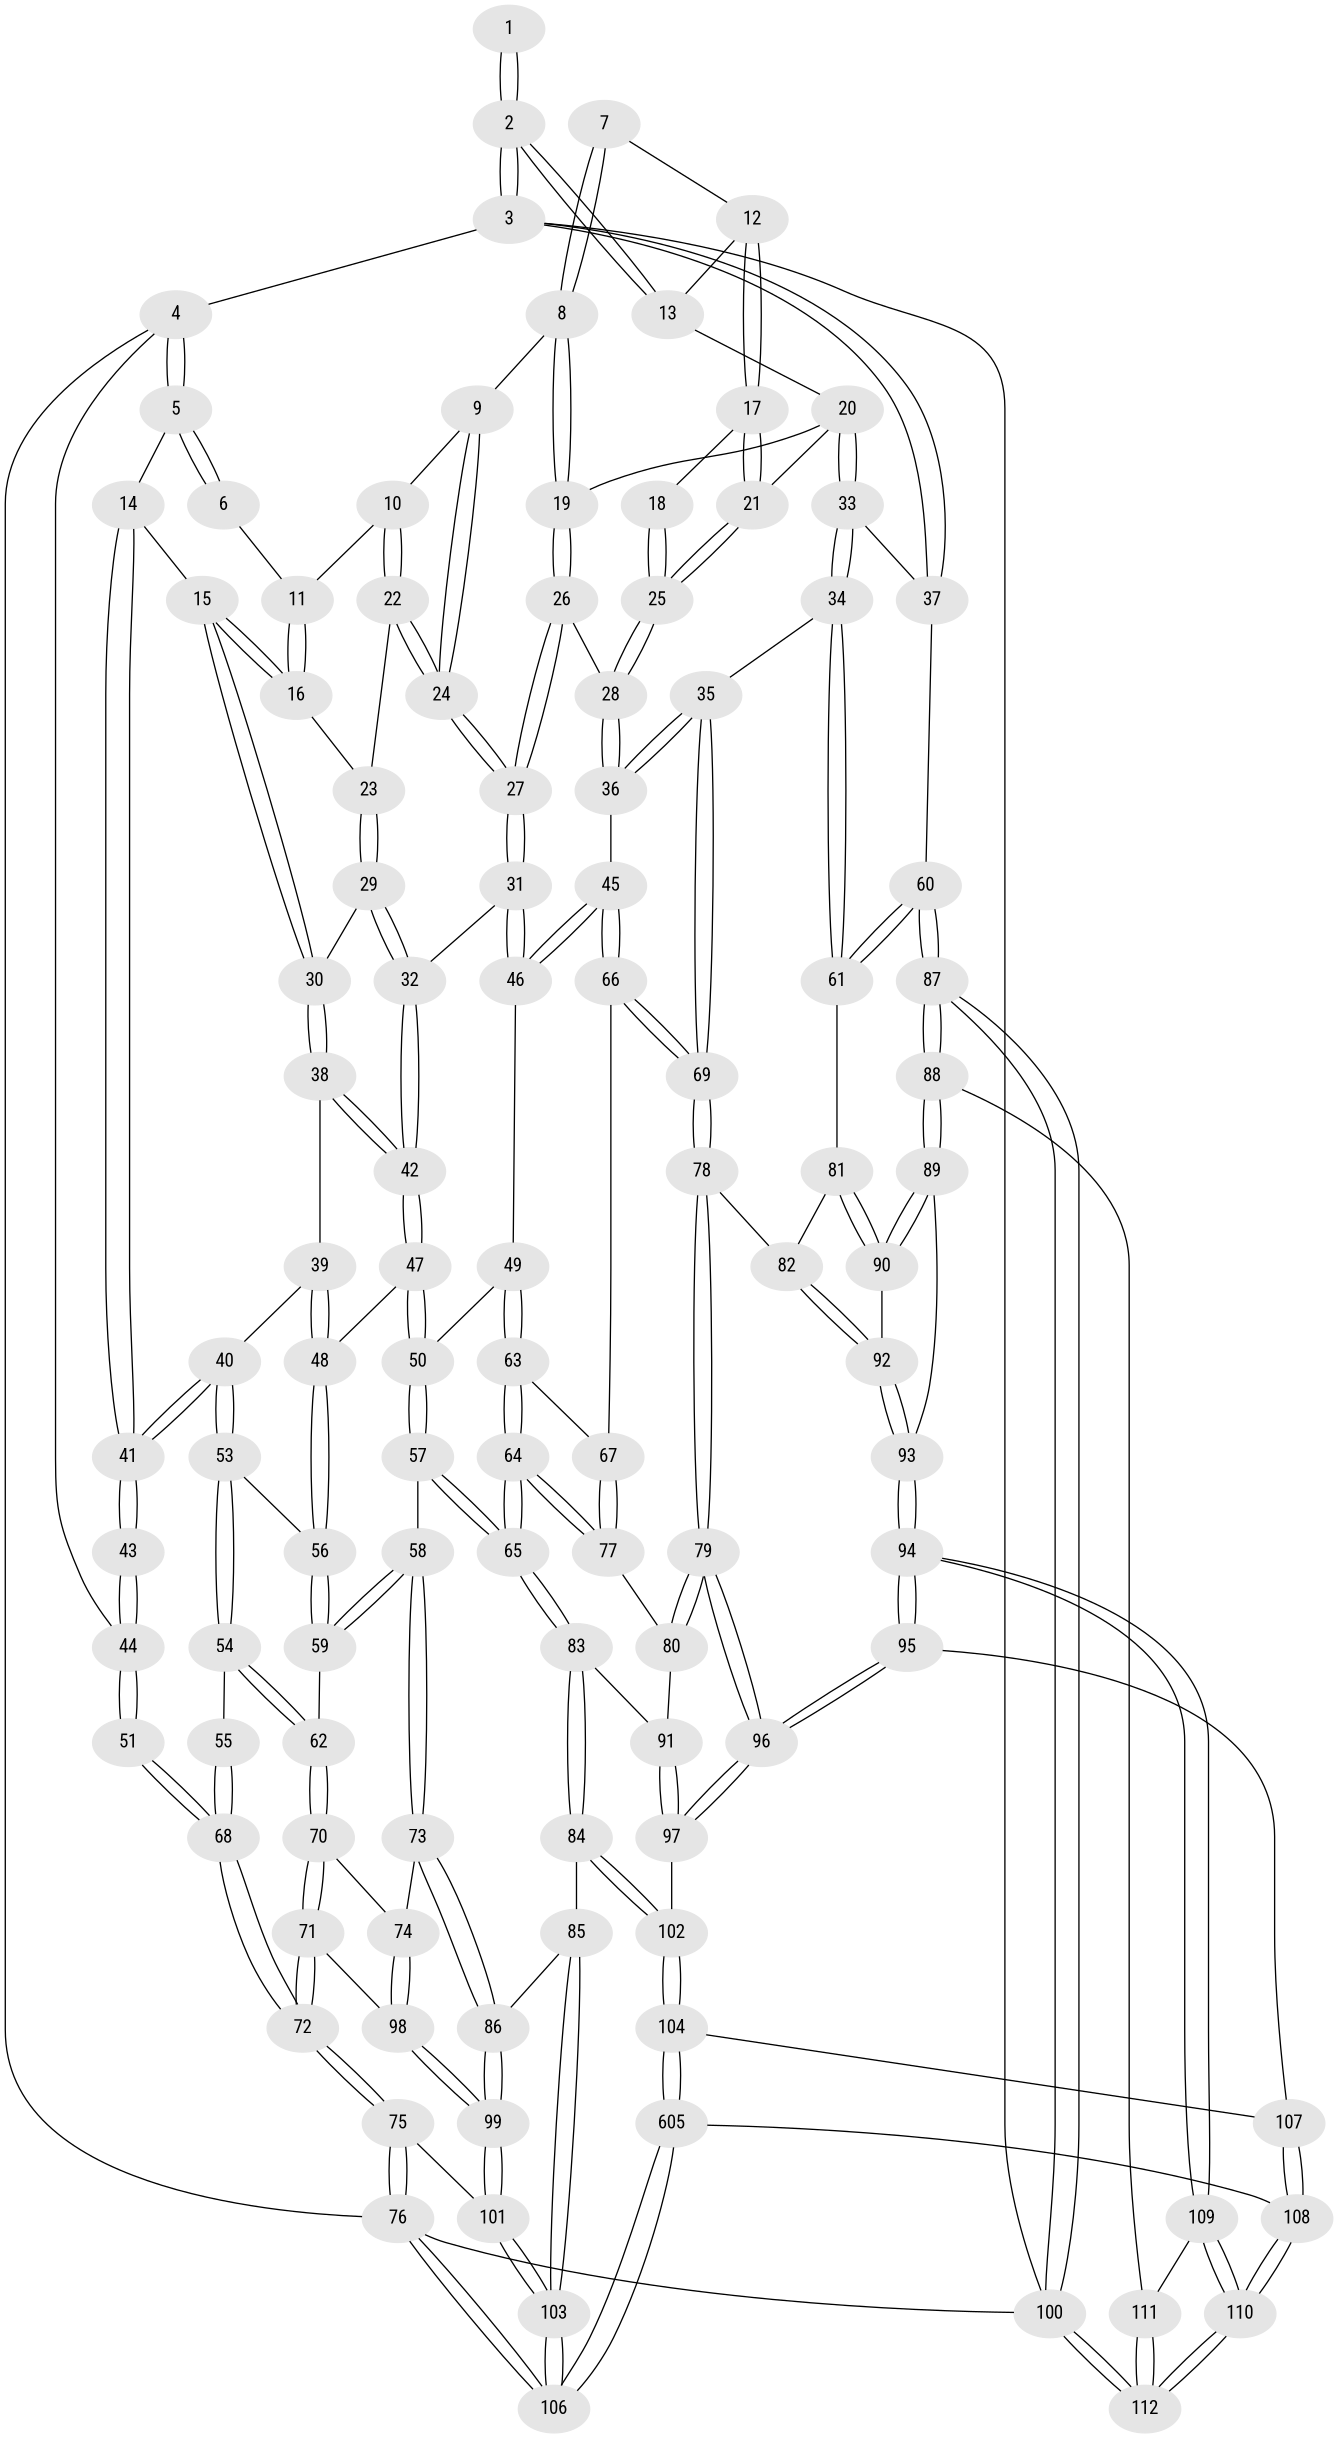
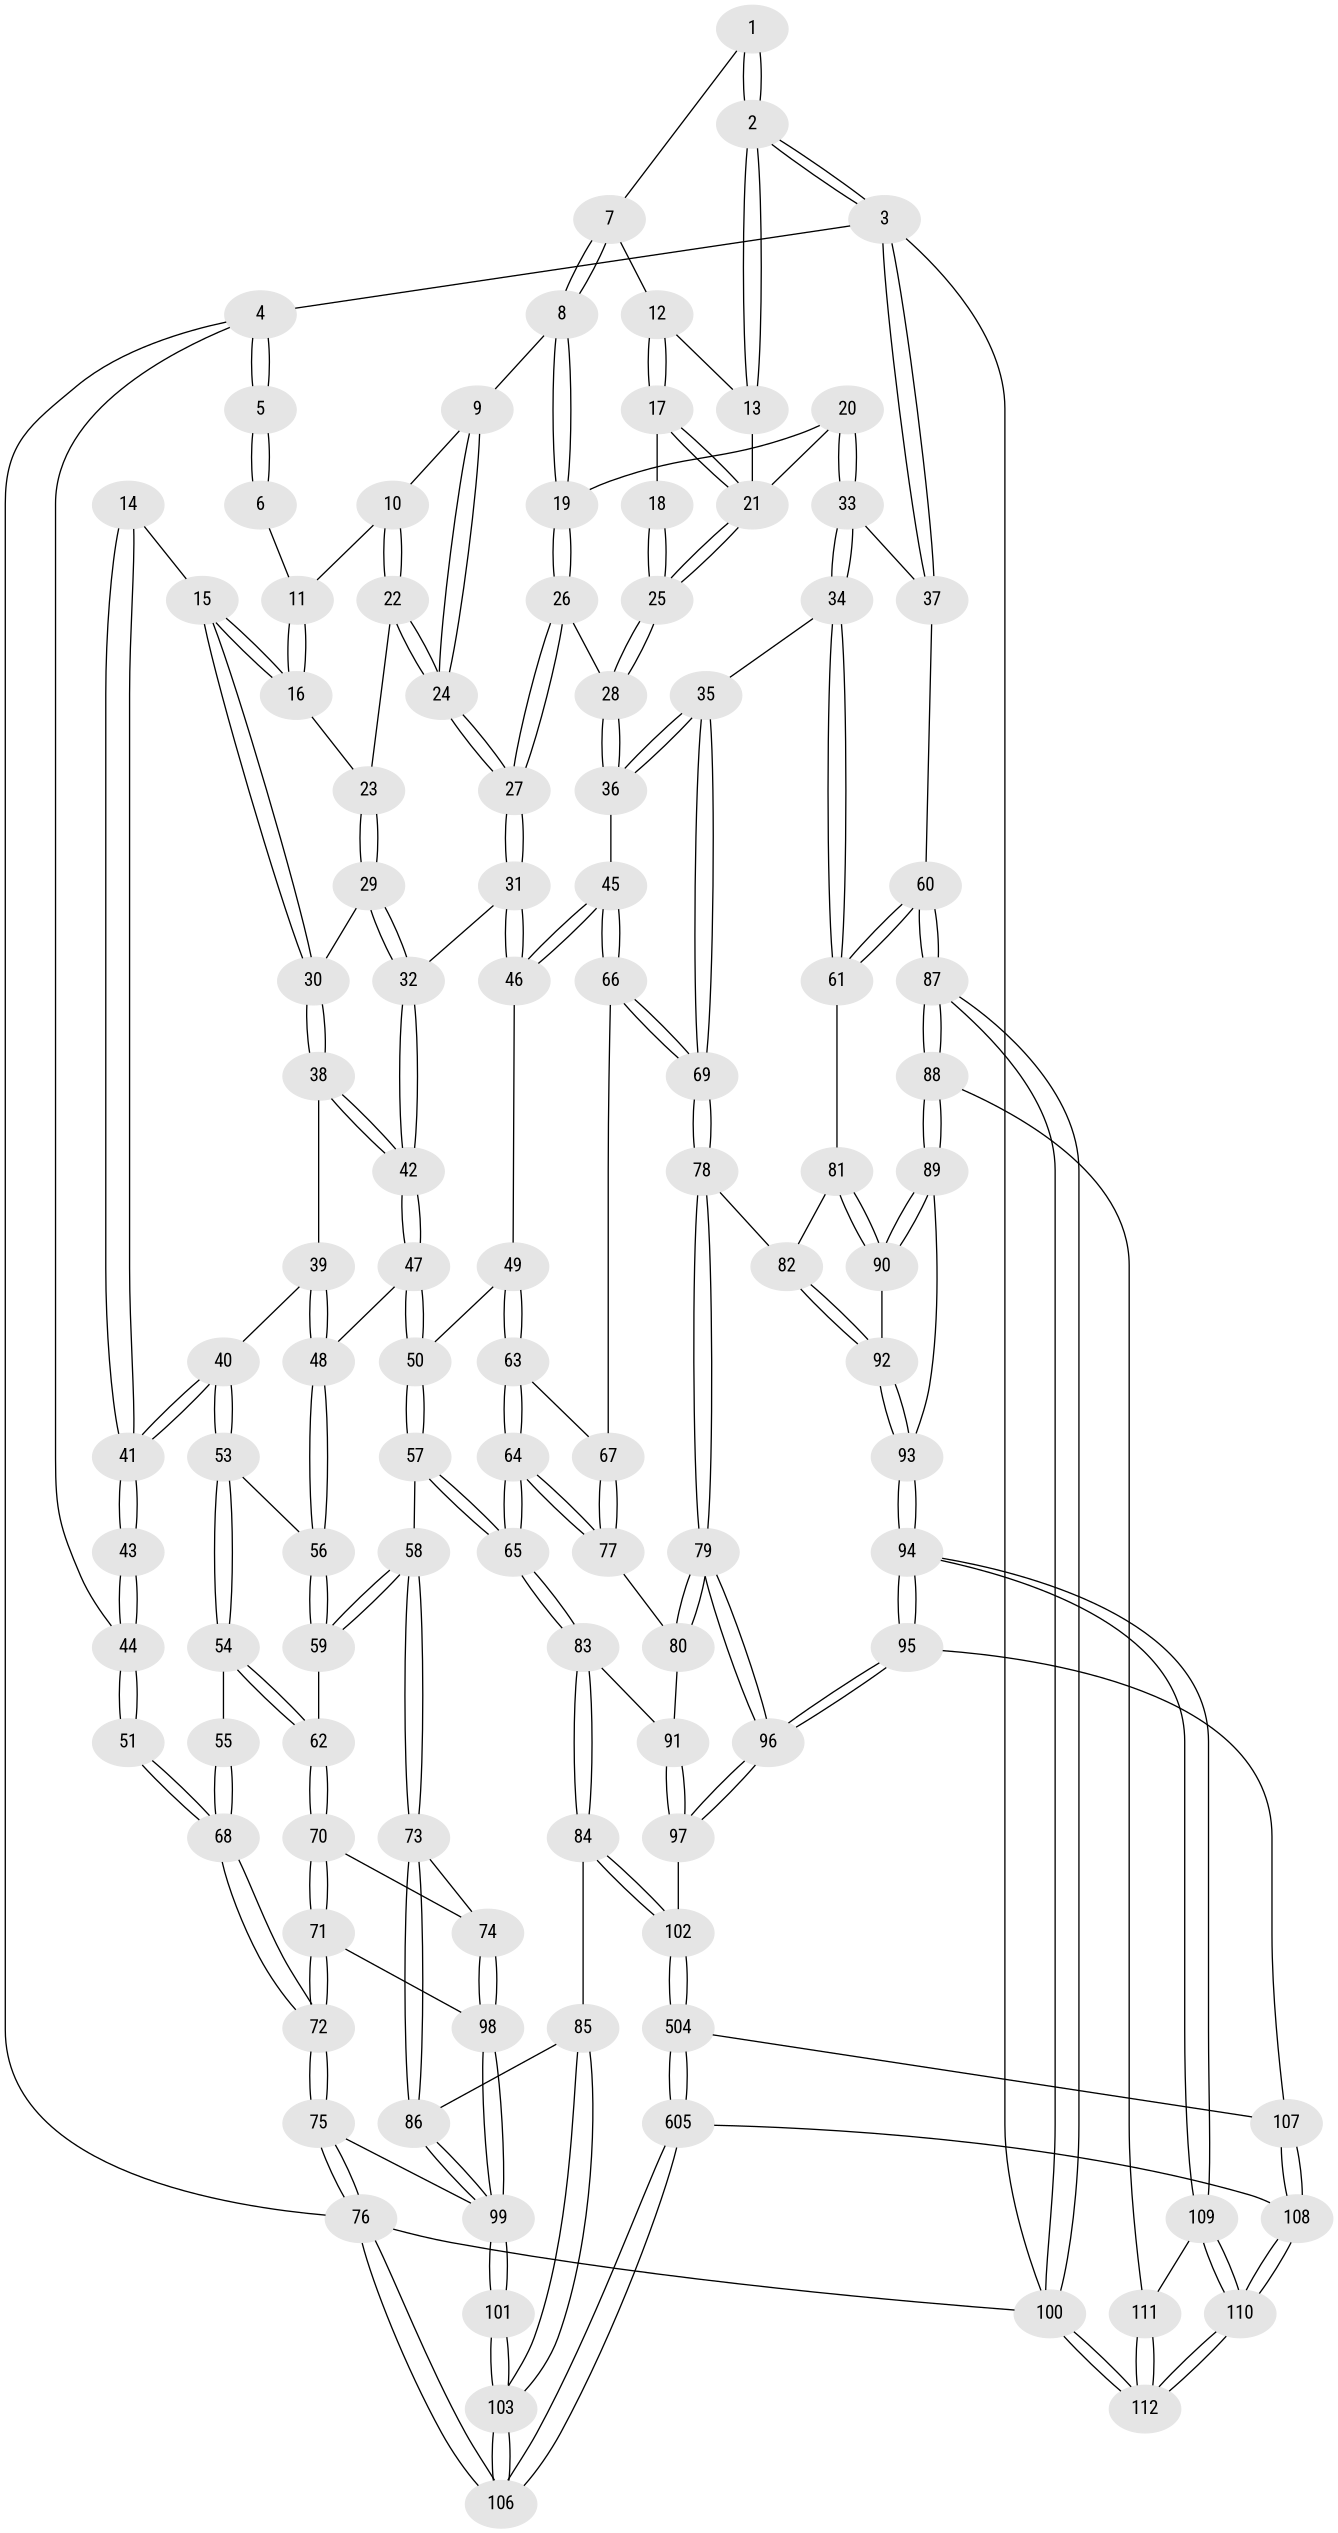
none -> (681, 124)
(770, 369) -> (752, 458)
(152, 458) -> none
(672, 2028) -> (678, 2028)
(445, 2171) -> (408, 2171)
